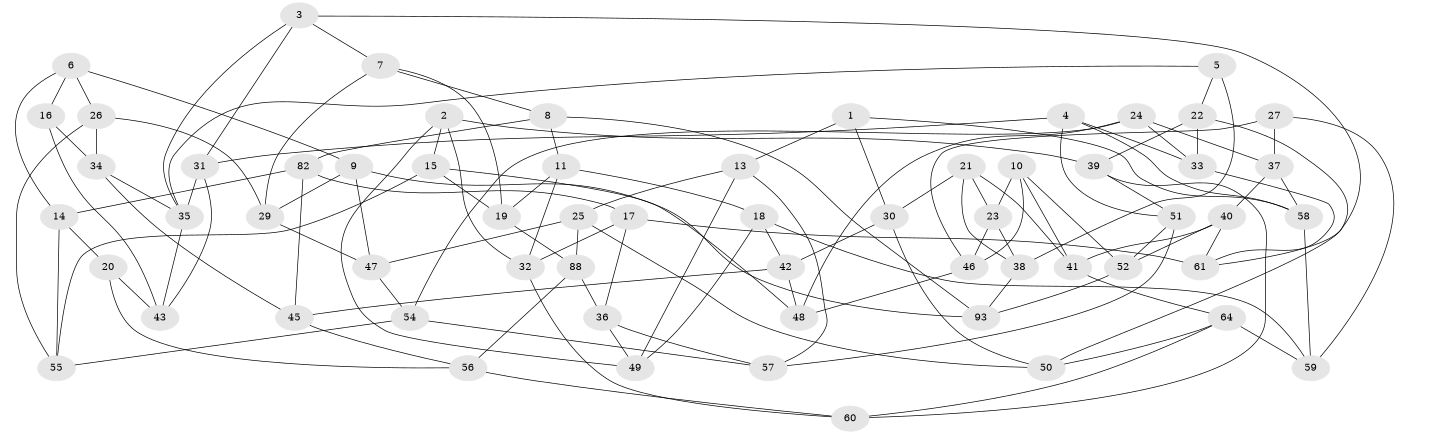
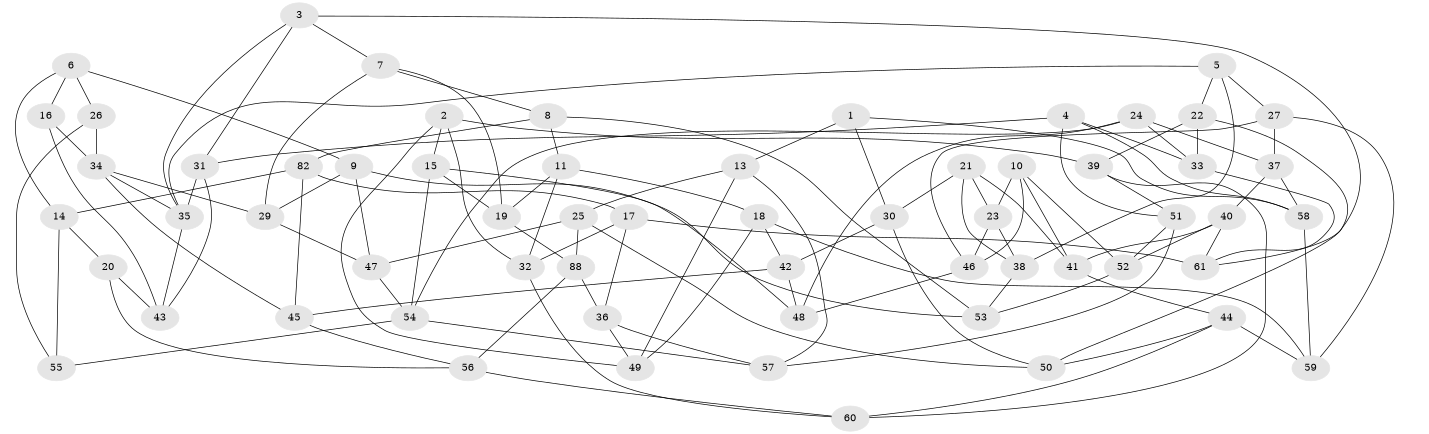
none -> (1246, 91)
(202, 140) -> (198, 197)
(202, 235) -> (420, 242)
(981, 318) -> (981, 318)
(1227, 318) -> (1227, 318)
